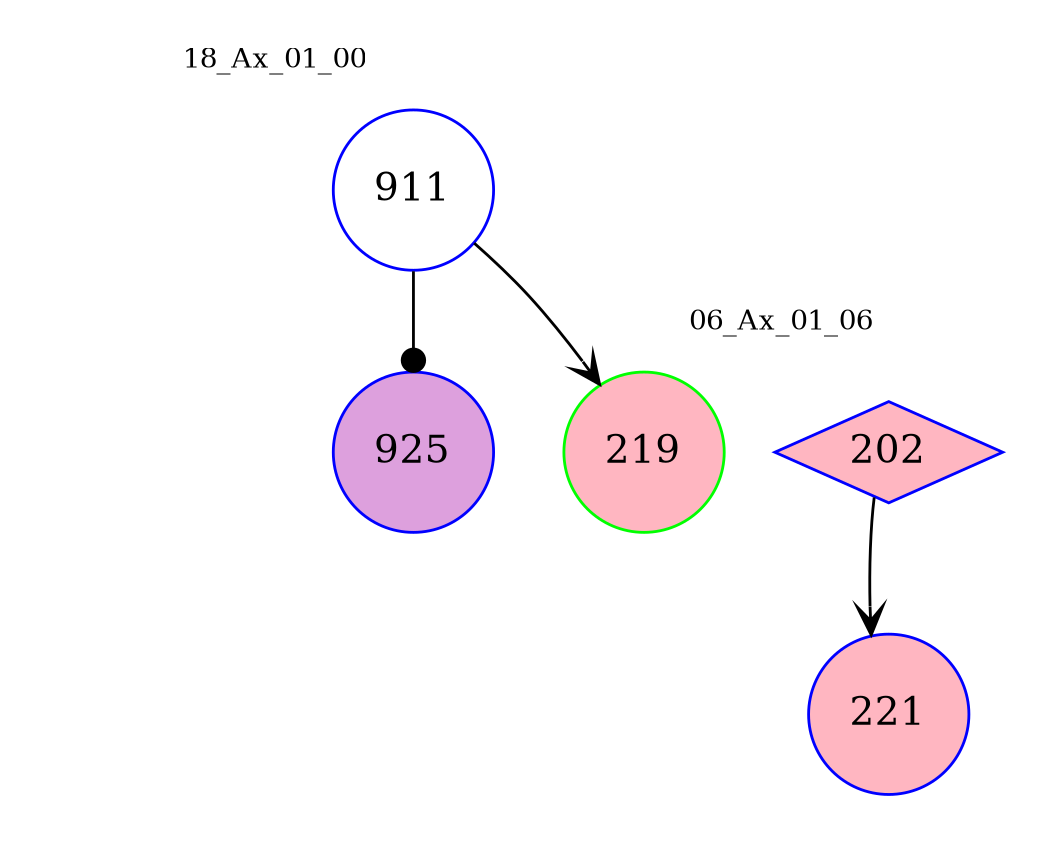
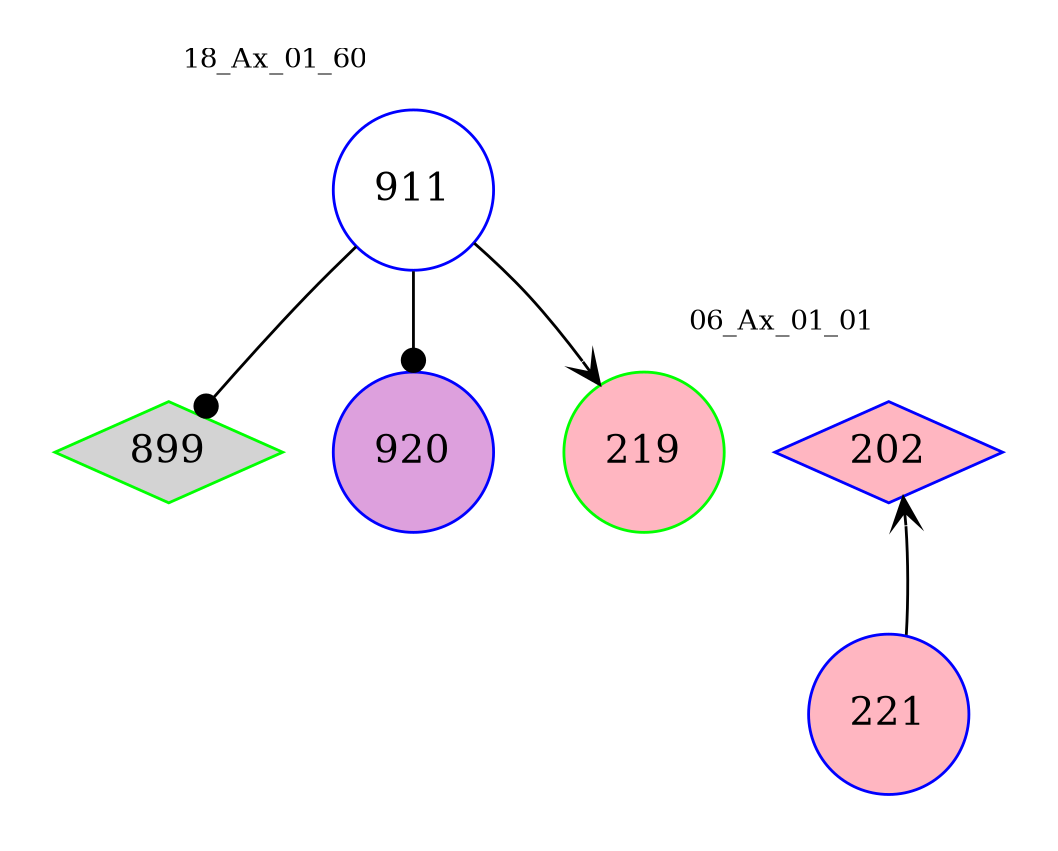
(276, 60) -> (276, 60)
(782, 323) -> (782, 323)
none -> (169, 452)
(413, 452) -> (413, 452)
(870, 552) -> (908, 581)
